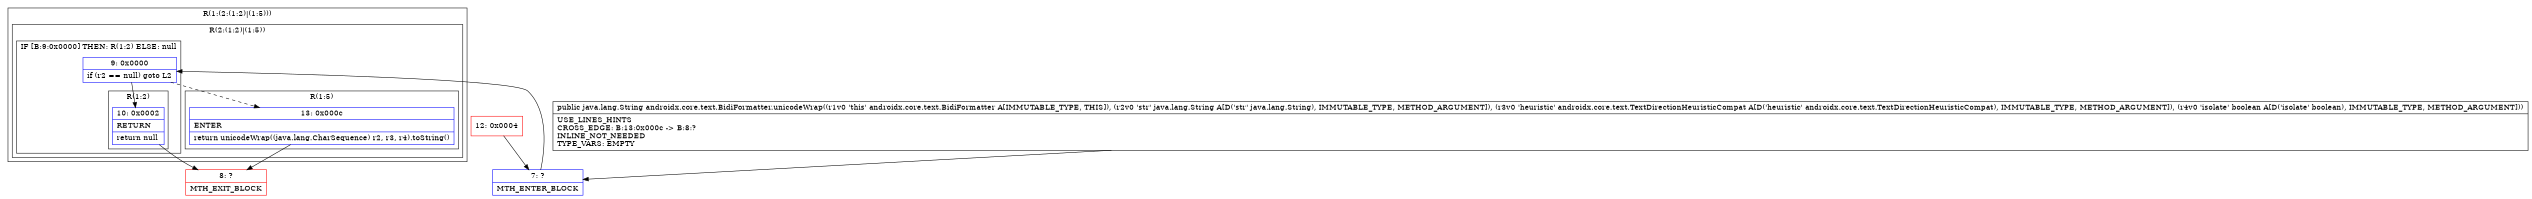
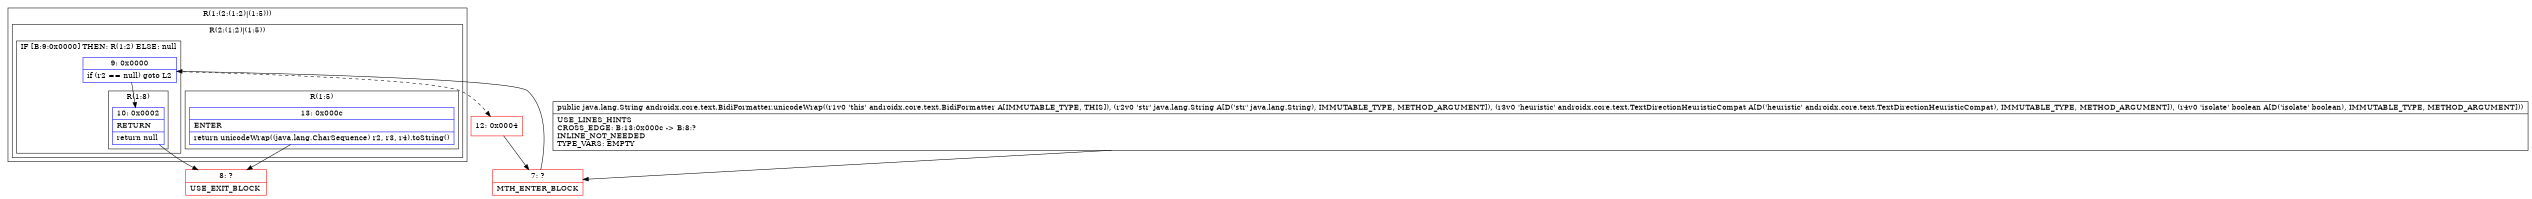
(213, 94) -> (384, 81)
(138, 97) -> (138, 97)
(538, 182) -> (538, 182)
(226, 189) -> (225, 189)
